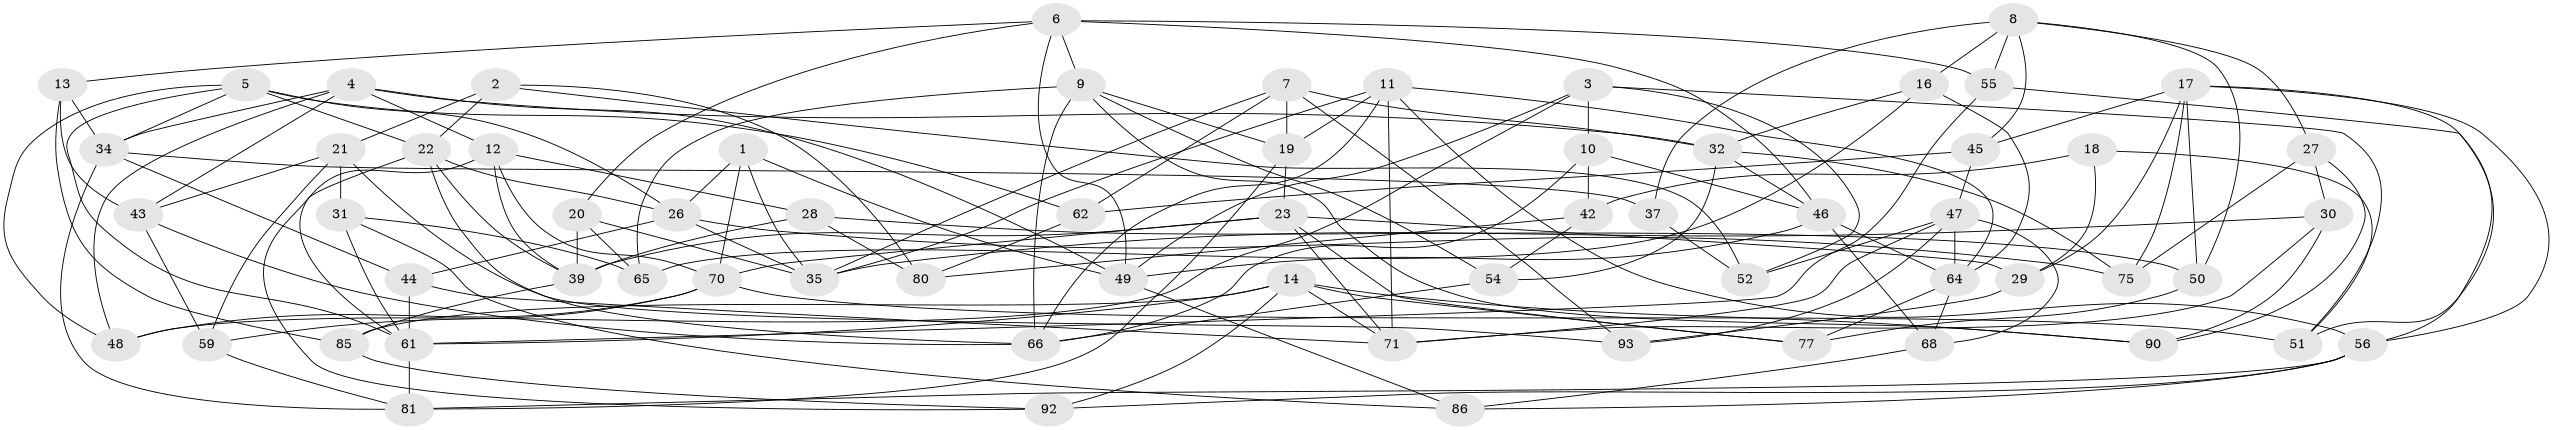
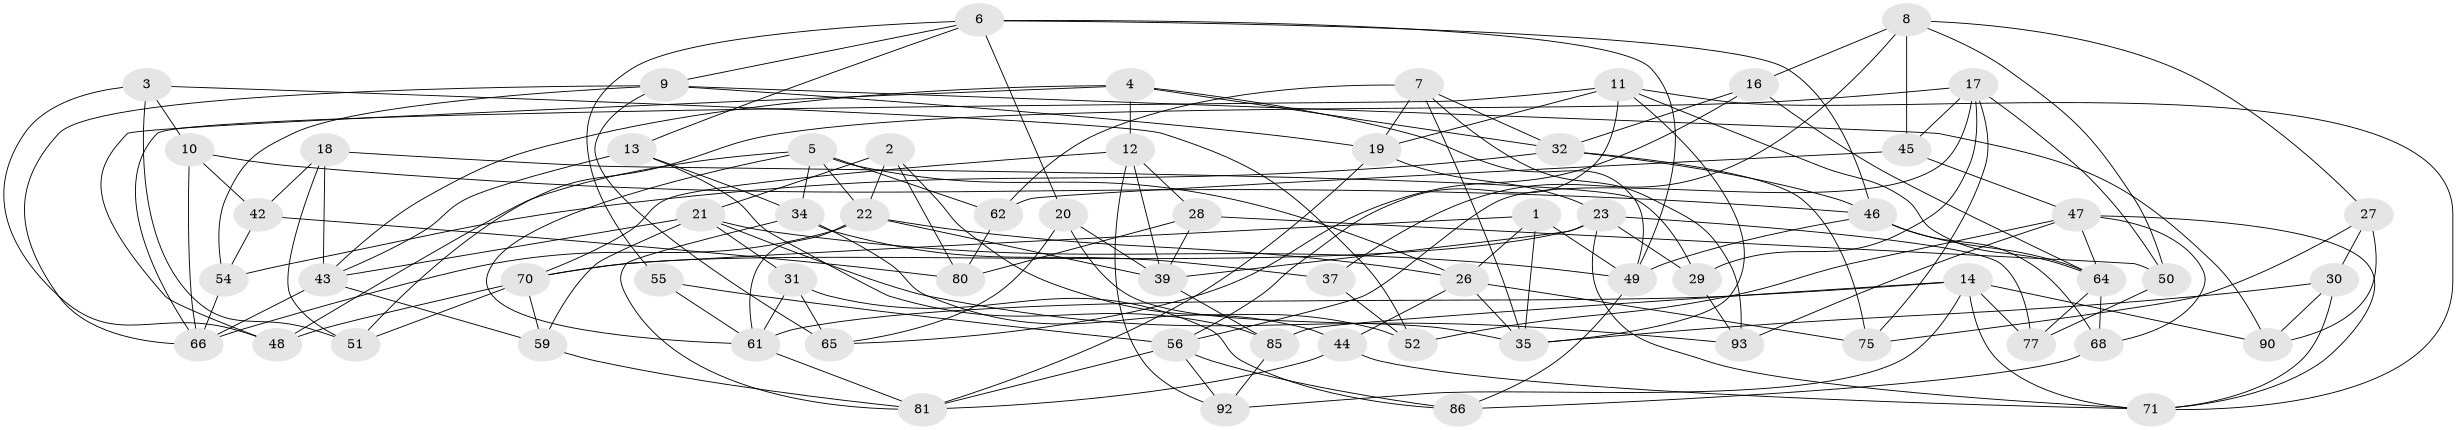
(2001, 52) -> none
(226, 113) -> none
(1406, 159) -> (1165, 254)
none -> (324, 215)
(409, 310) -> (1137, 393)
